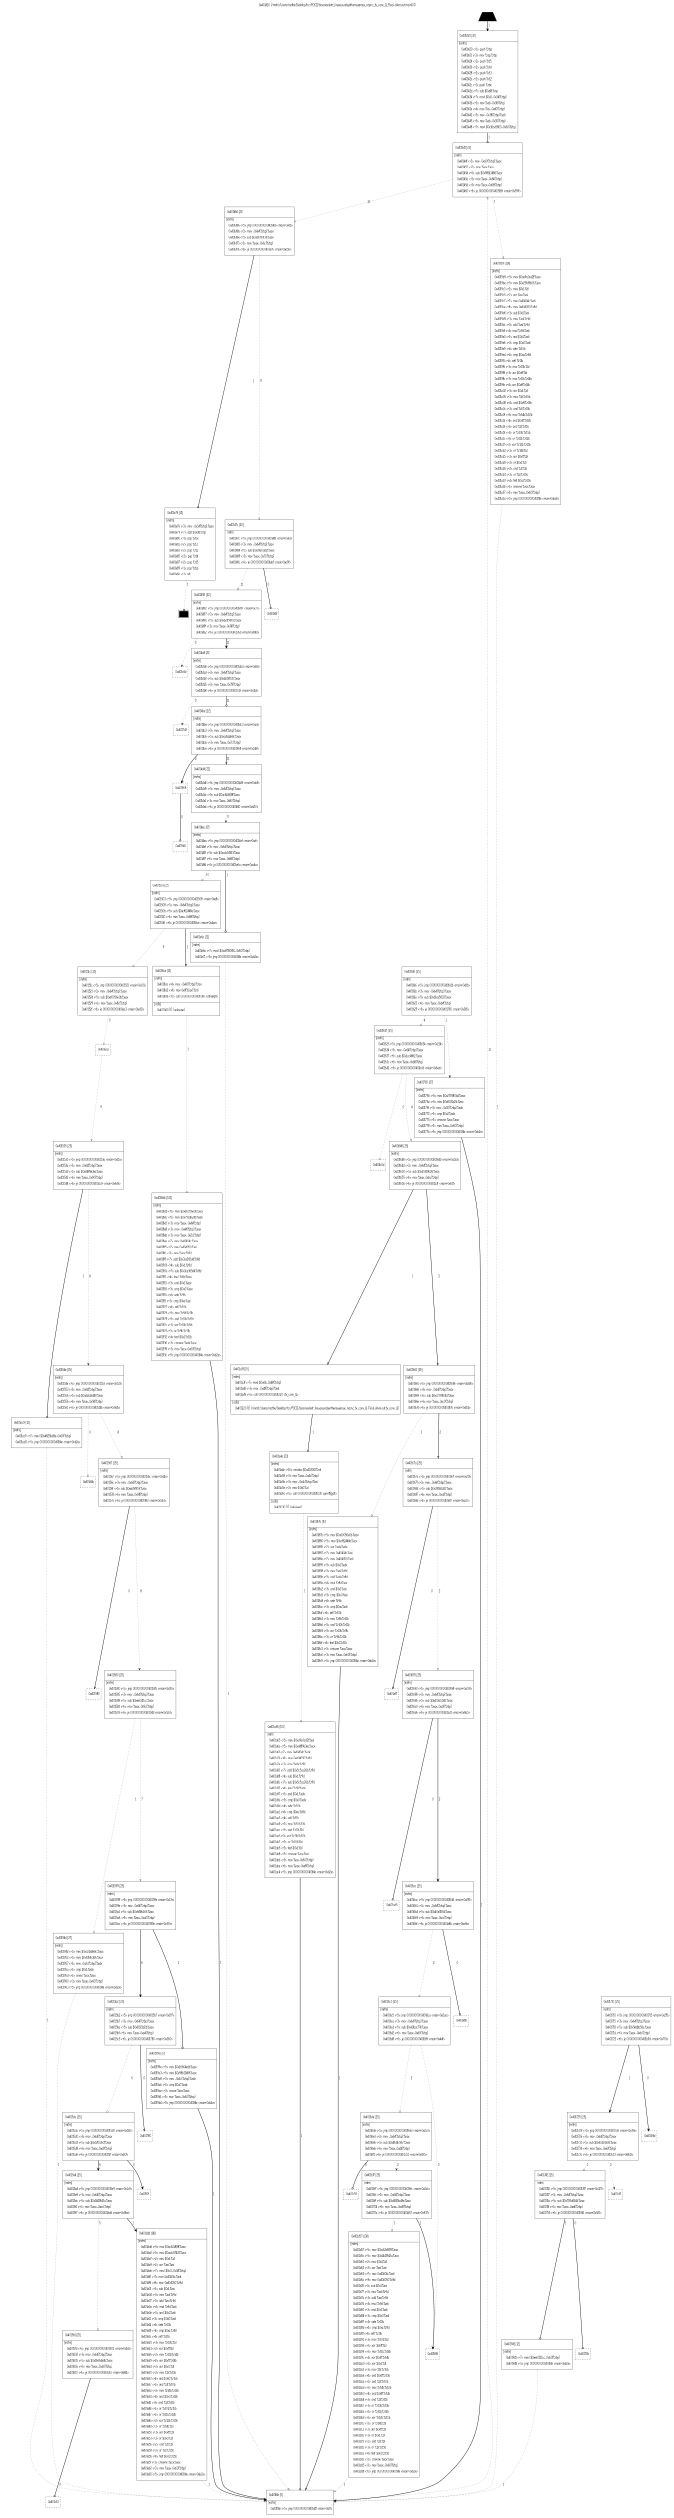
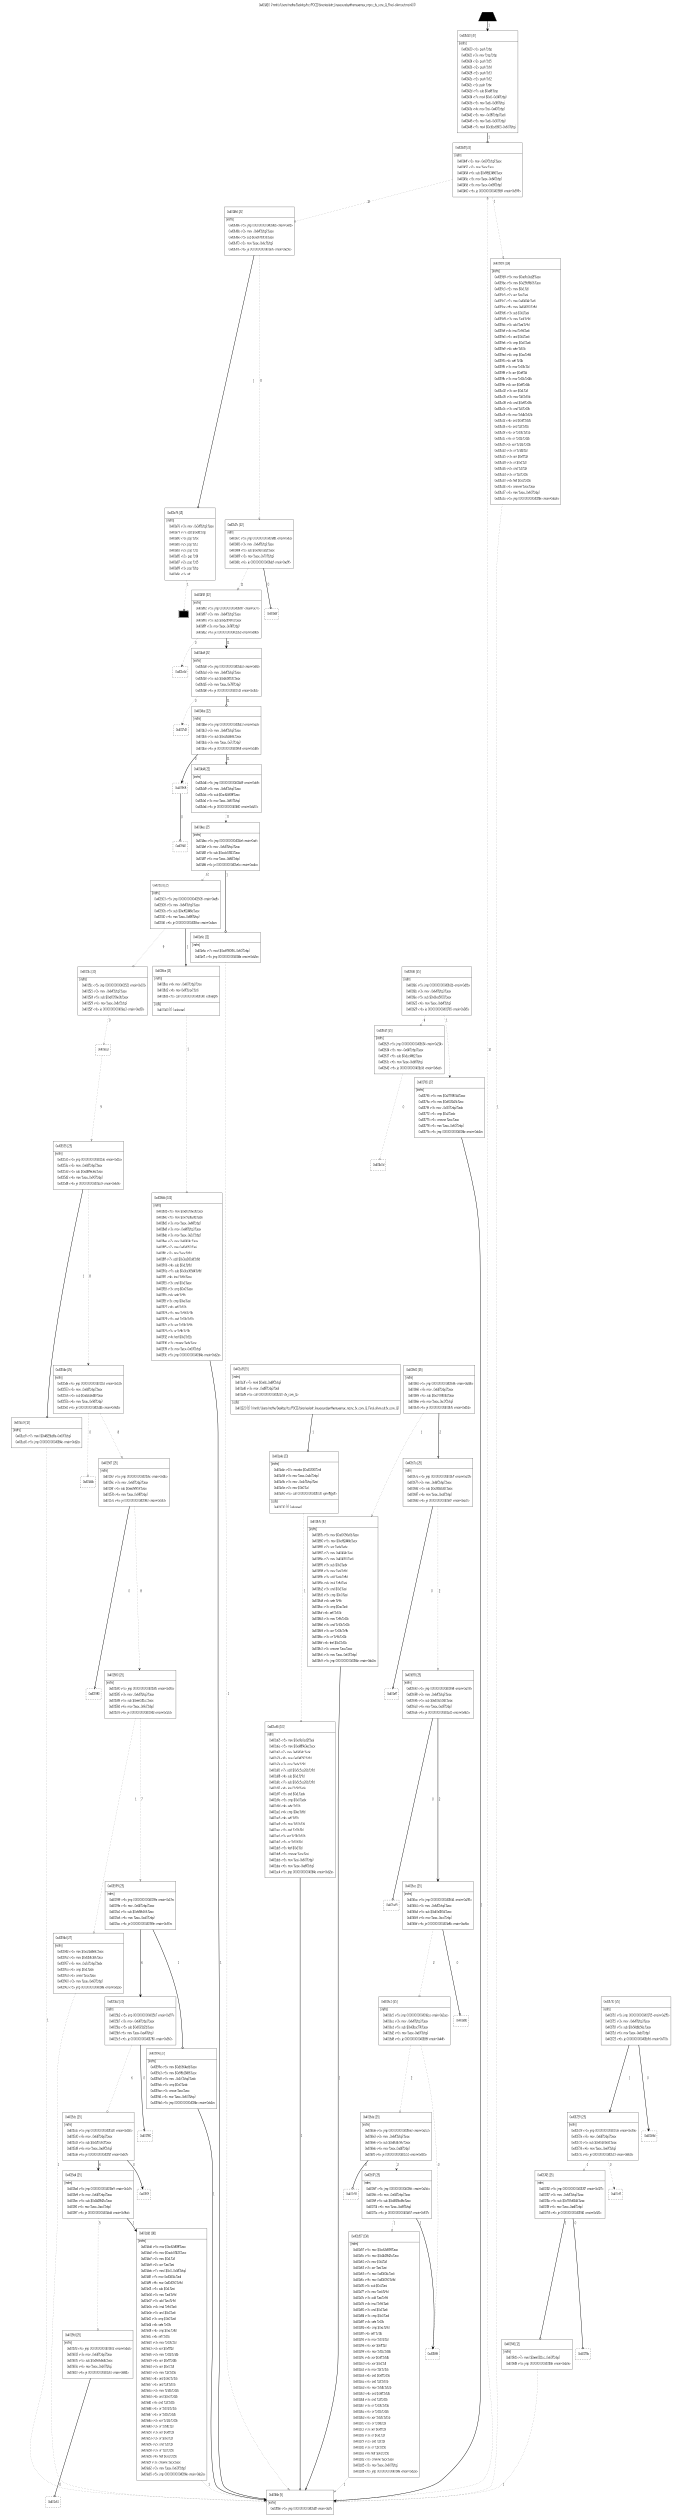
(425, 1165) -> none
